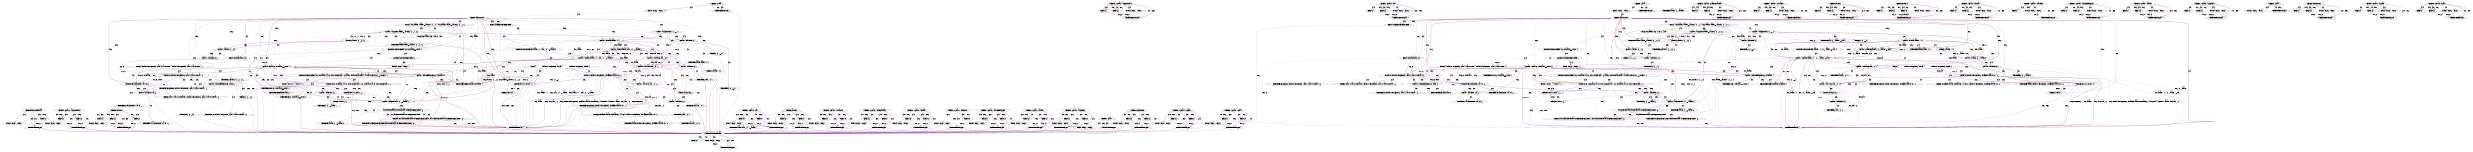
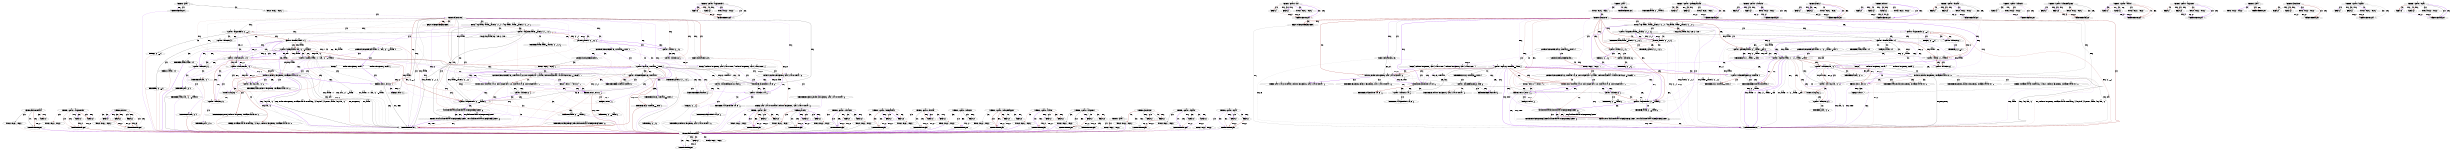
(1853, 45) -> (1743, 53)
none -> (217, 61)
(2022, 76) -> none
